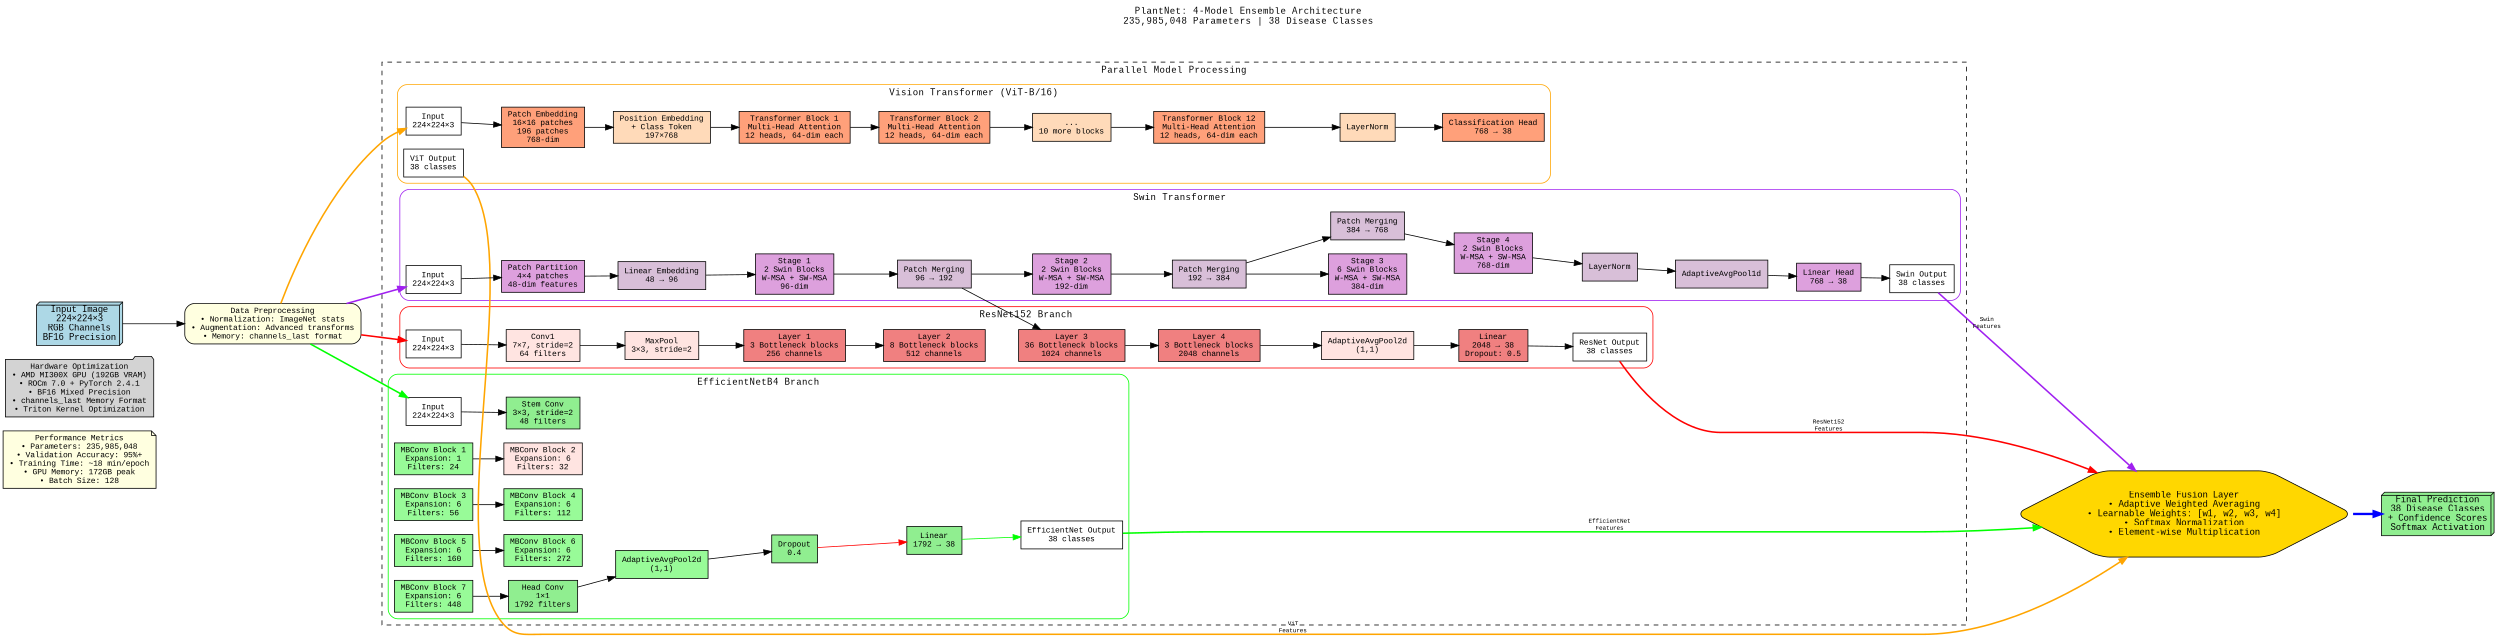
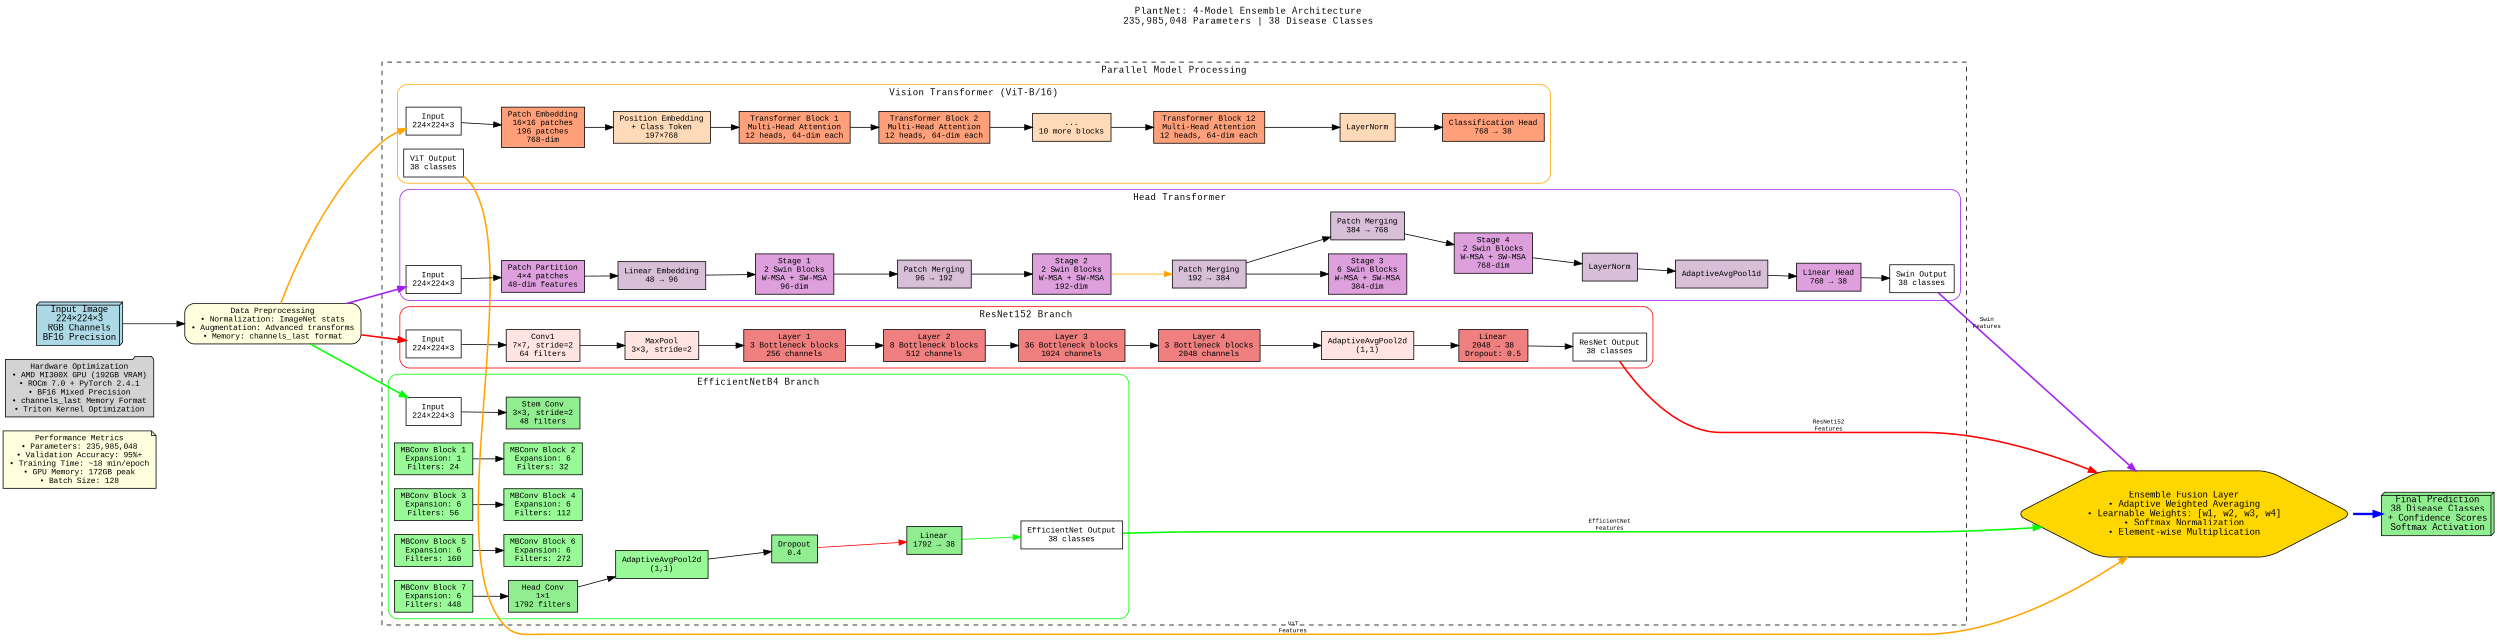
(1180, 198) -> (1180, 198)
(1138, 274) -> (1138, 274)
(1007, 312) -> (998, 346)
(543, 459) -> (543, 459)
